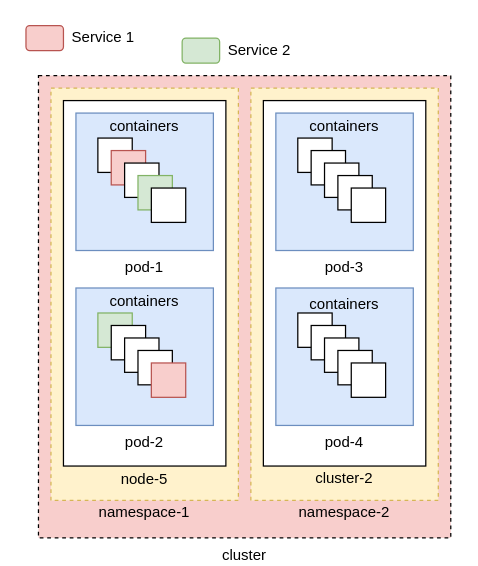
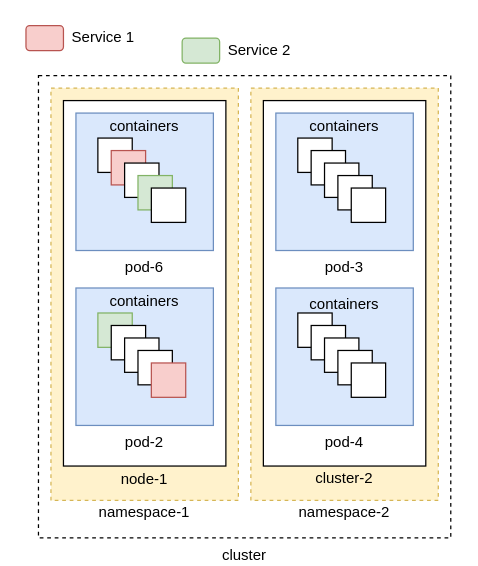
(144, 268) -> (144, 268)
(244, 307) -> (244, 307)
(144, 480) -> (144, 480)
